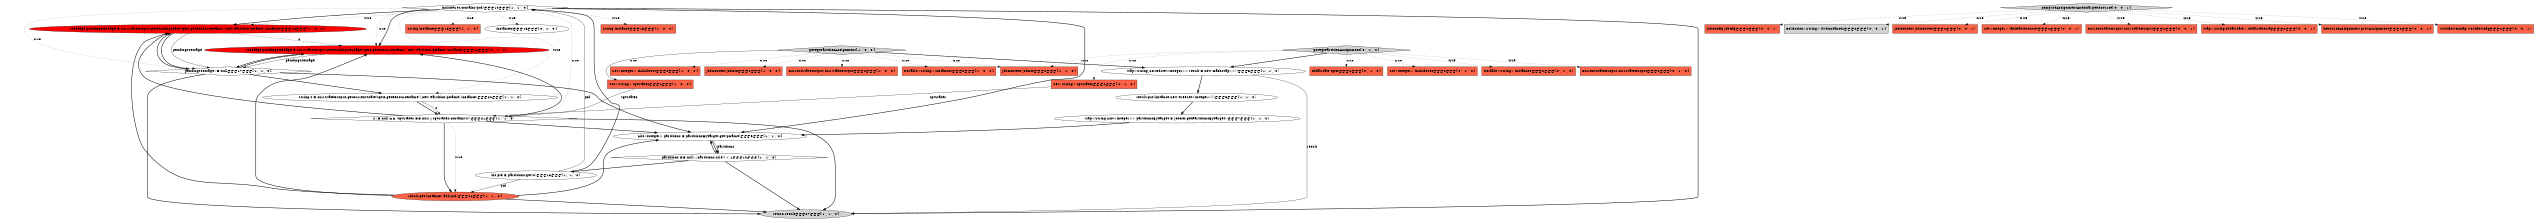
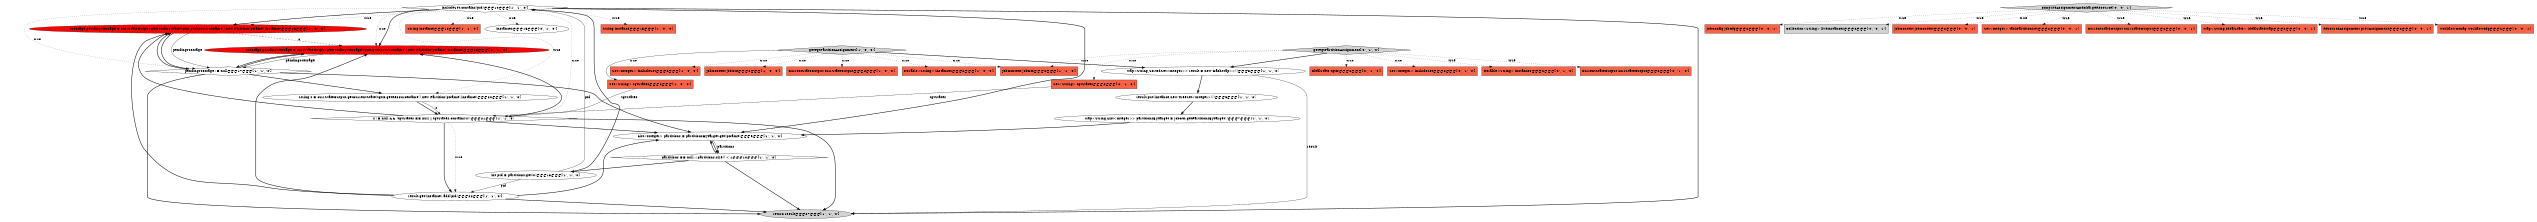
(455, 196) -> (455, 196)
